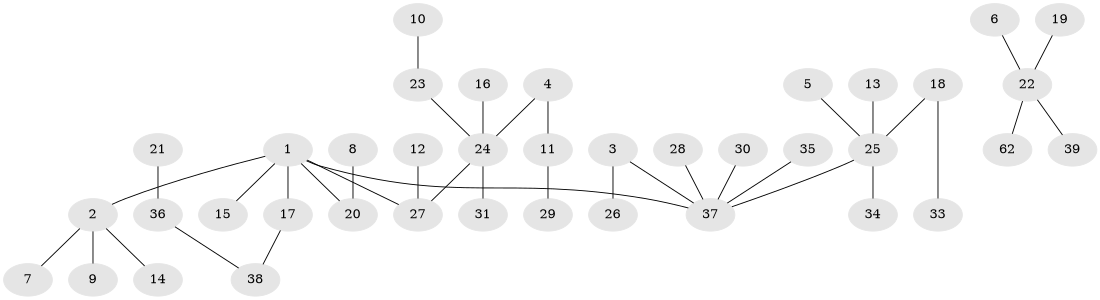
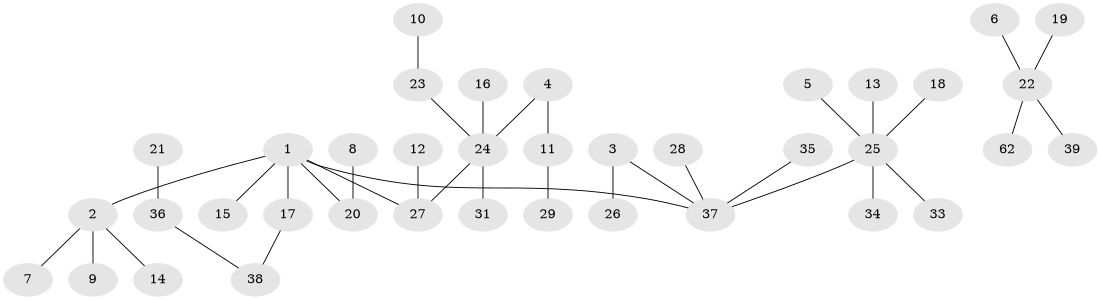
(743, 150) -> none
(938, 150) -> (905, 182)
